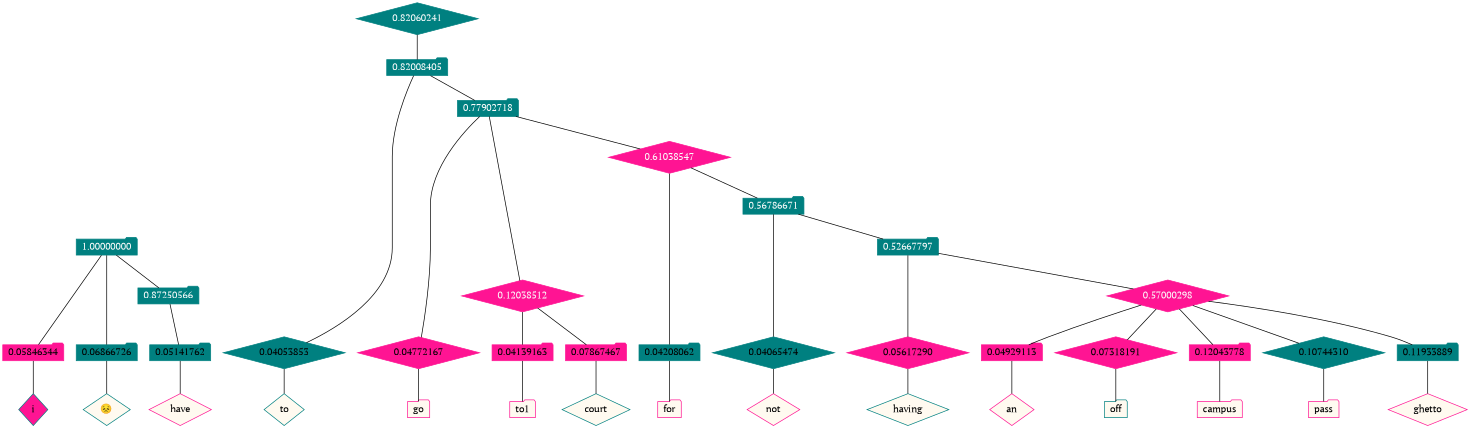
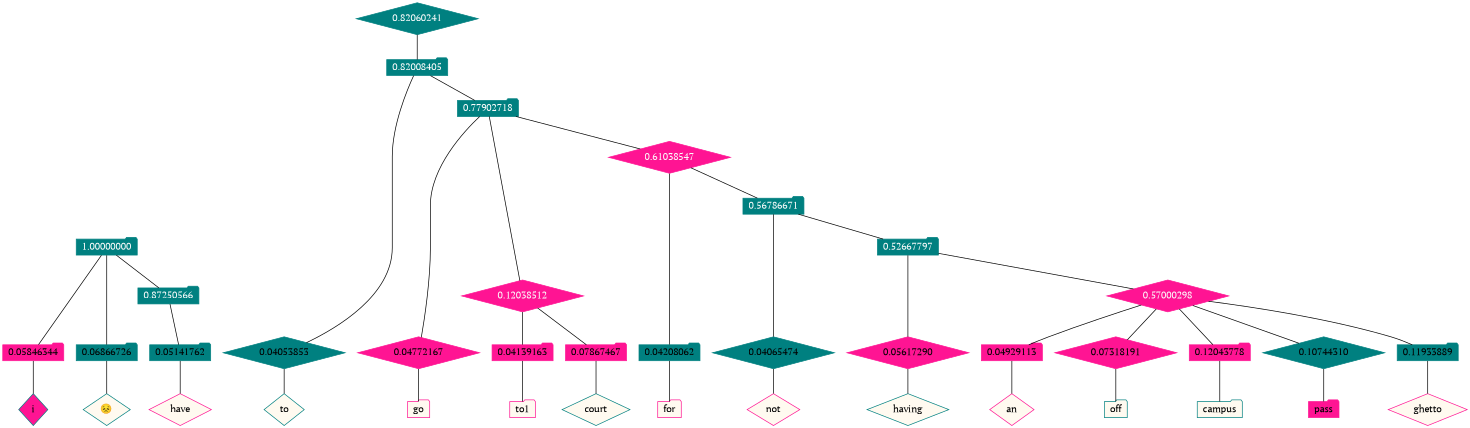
(1220, 410) -> (1220, 410)
(1324, 410) -> (1324, 410)
